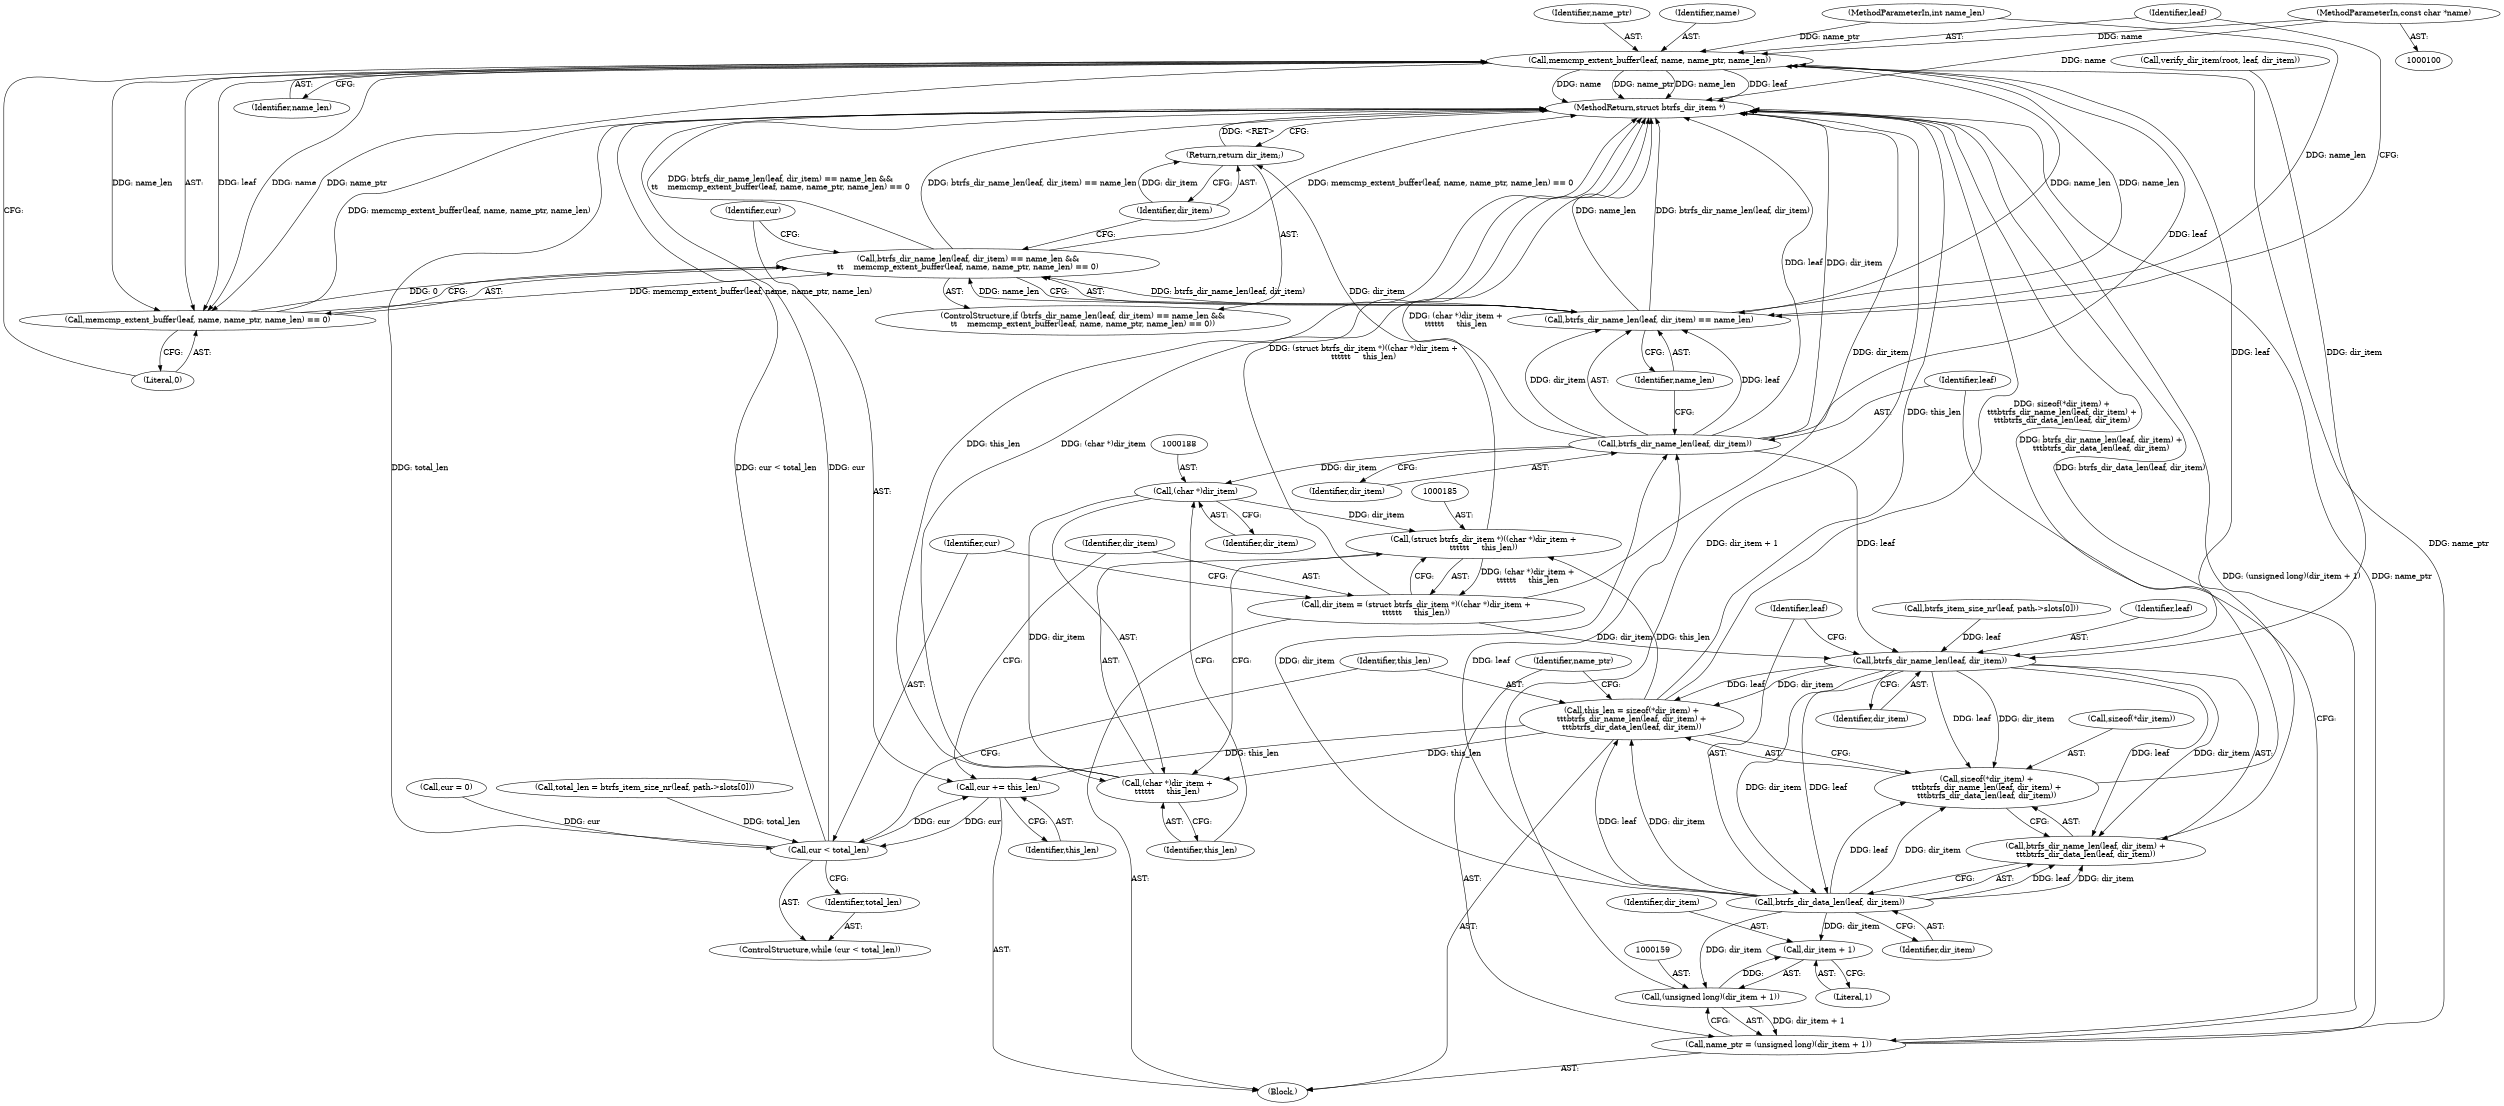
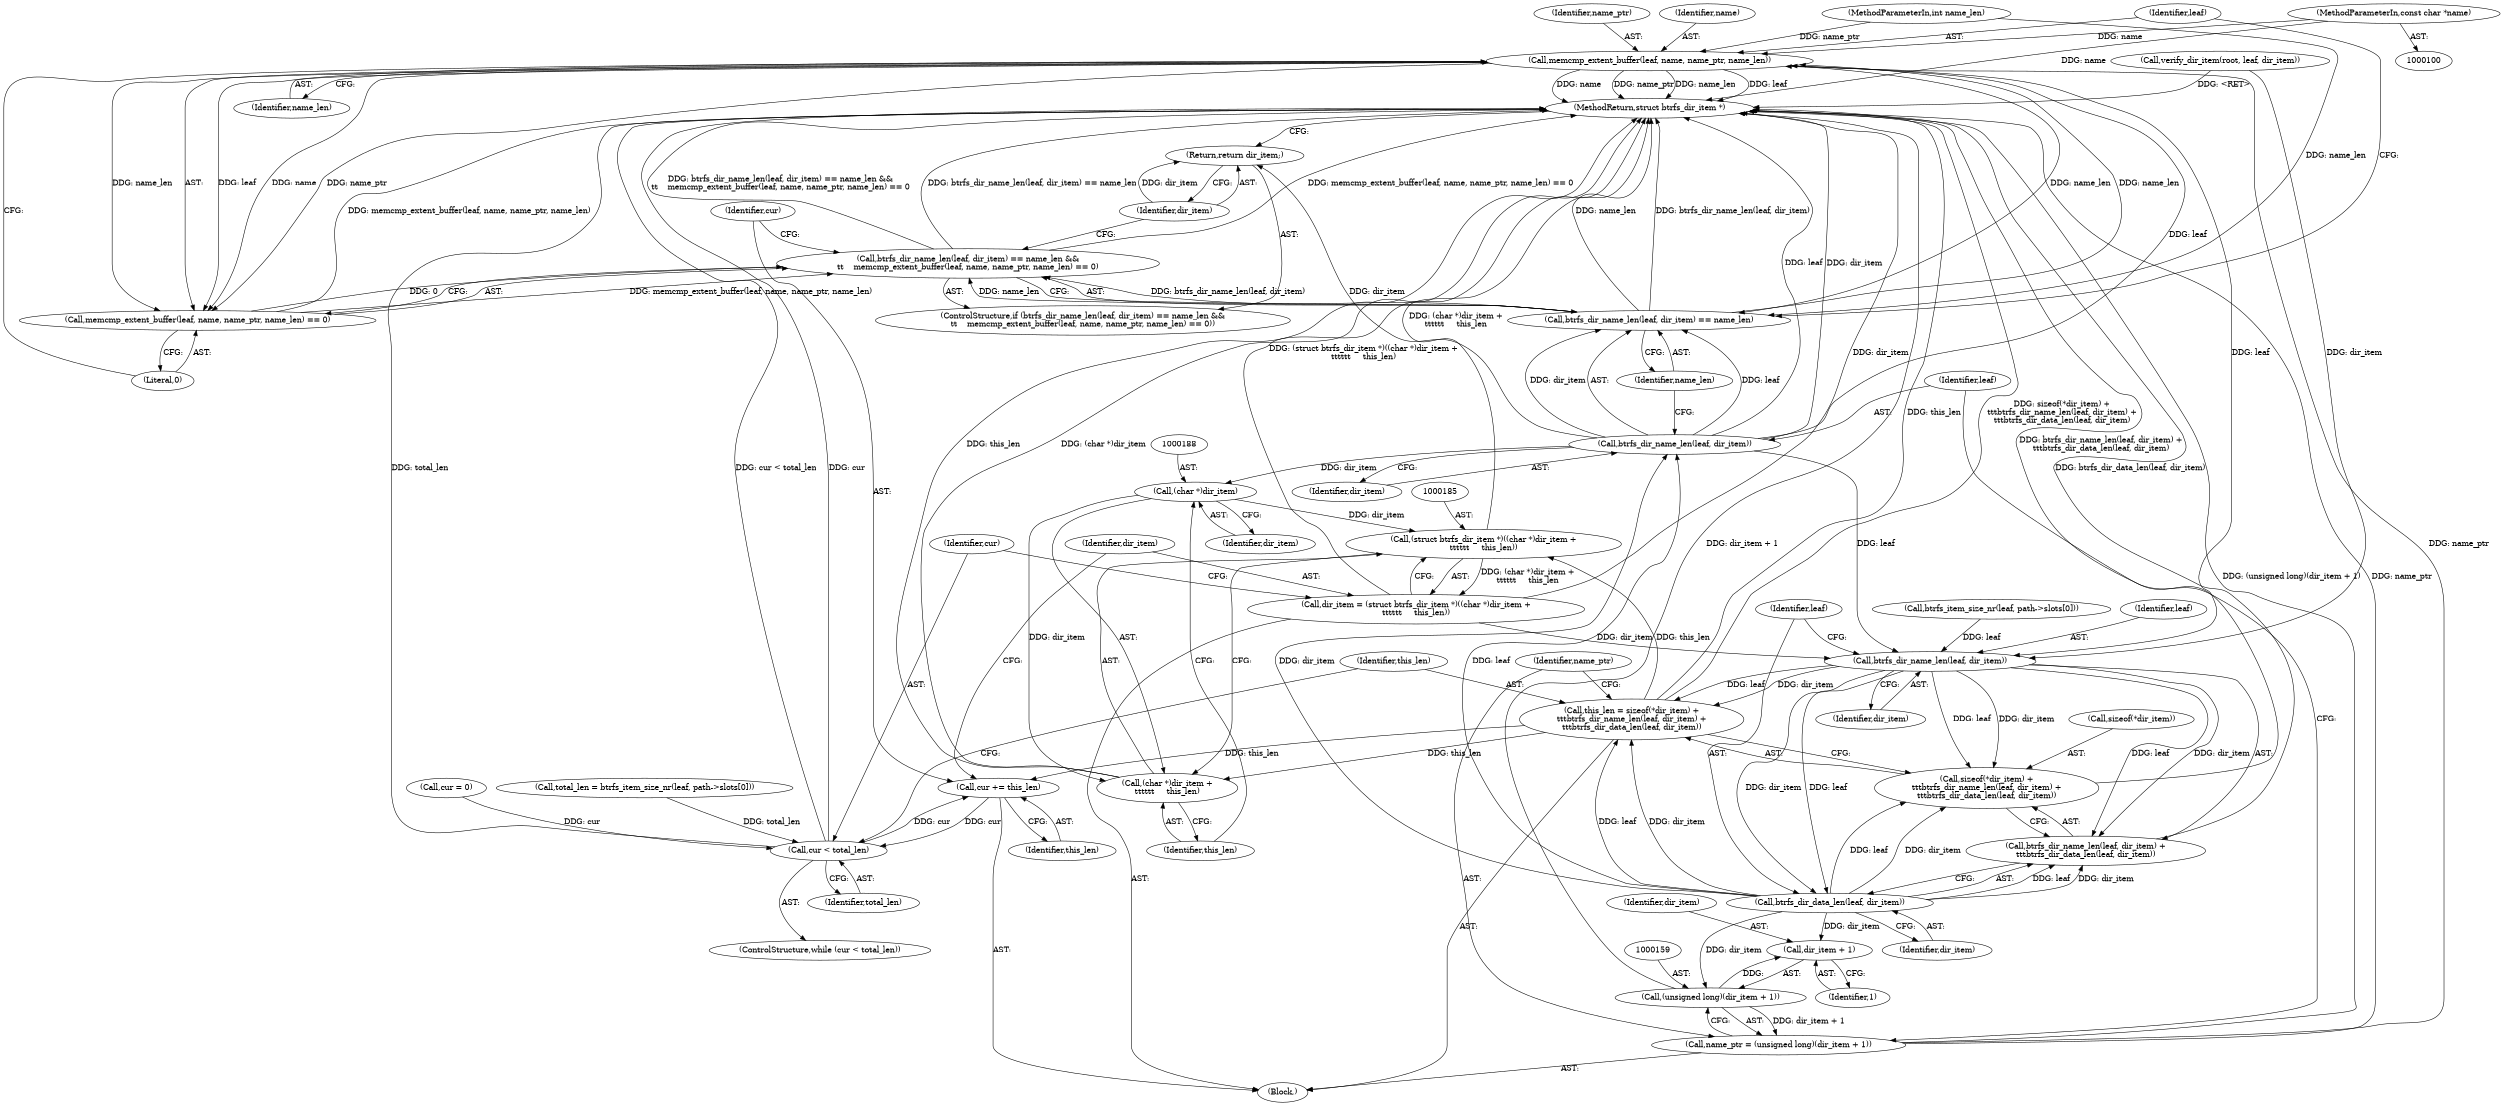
(1371, 114) -> (1988, 103)
(844, 925) -> (853, 878)
(1853, 998) -> (1853, 998)
